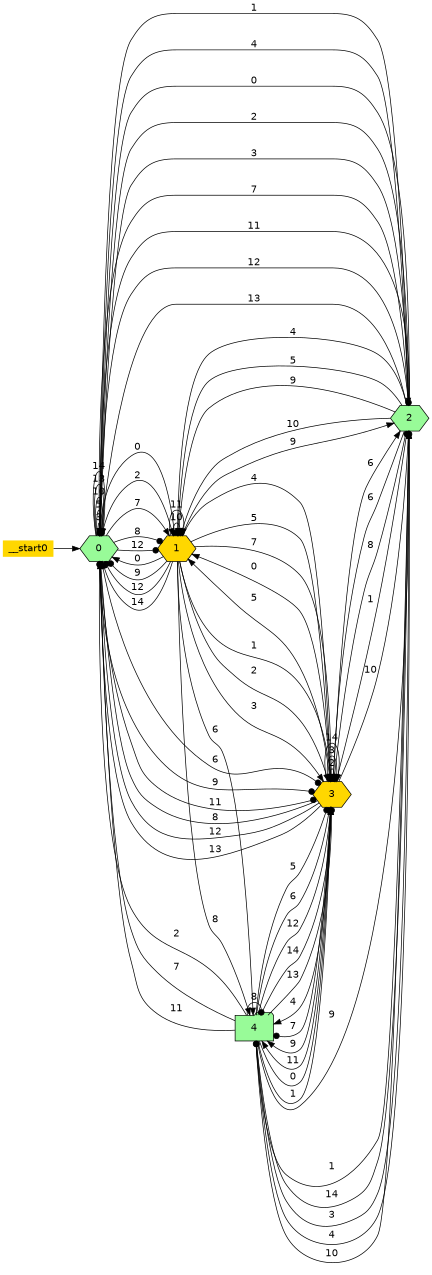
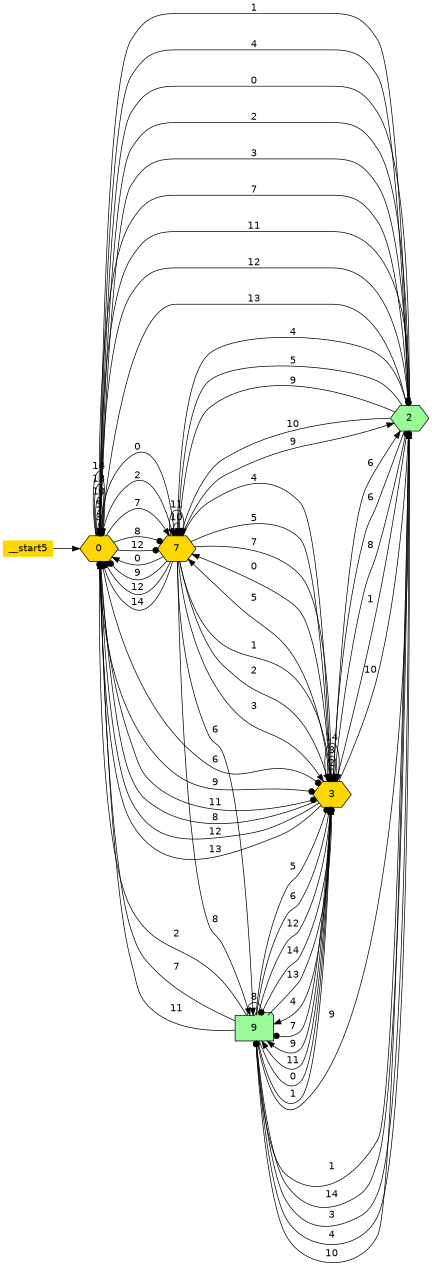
(28, 549) -> (28, 549)
(99, 549) -> (99, 549)
(177, 549) -> (177, 549)
(254, 1028) -> (254, 1028)
